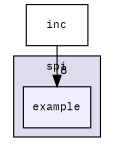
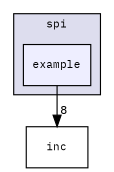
(57, 63) -> (57, 102)
